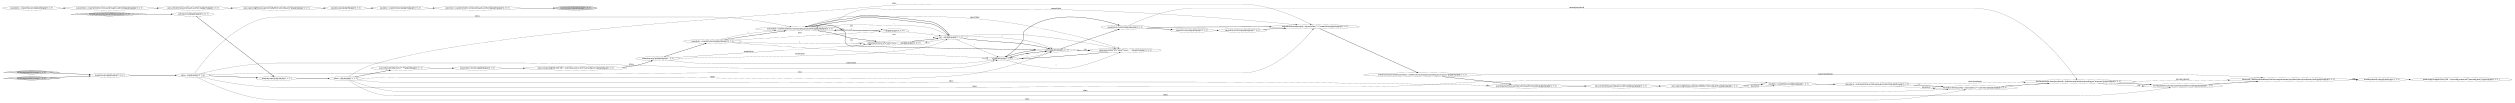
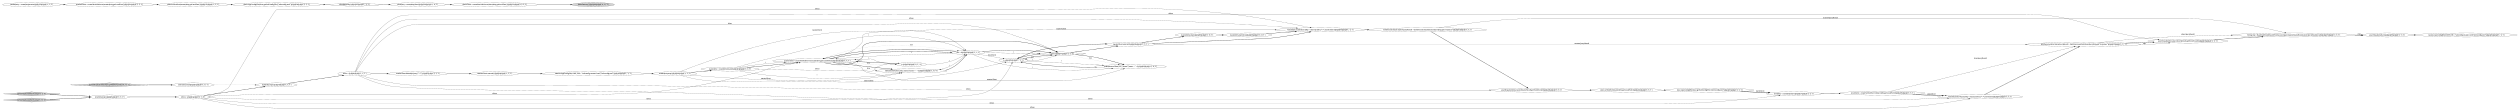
(346, 8) -> (354, 5)
(975, 45) -> (992, 55)
(234, 46) -> (235, 85)
(860, 51) -> (850, 39)
(1002, 59) -> (1013, 60)
